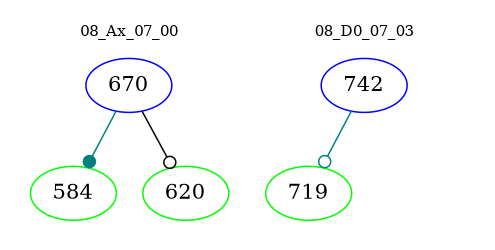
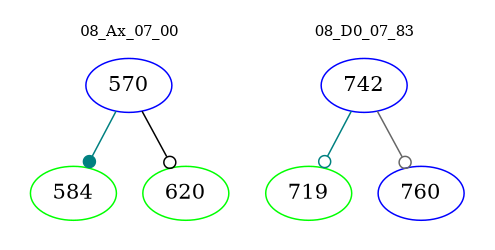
(365, 32) -> (365, 32)
(129, 85) -> (129, 85)
none -> (421, 193)
